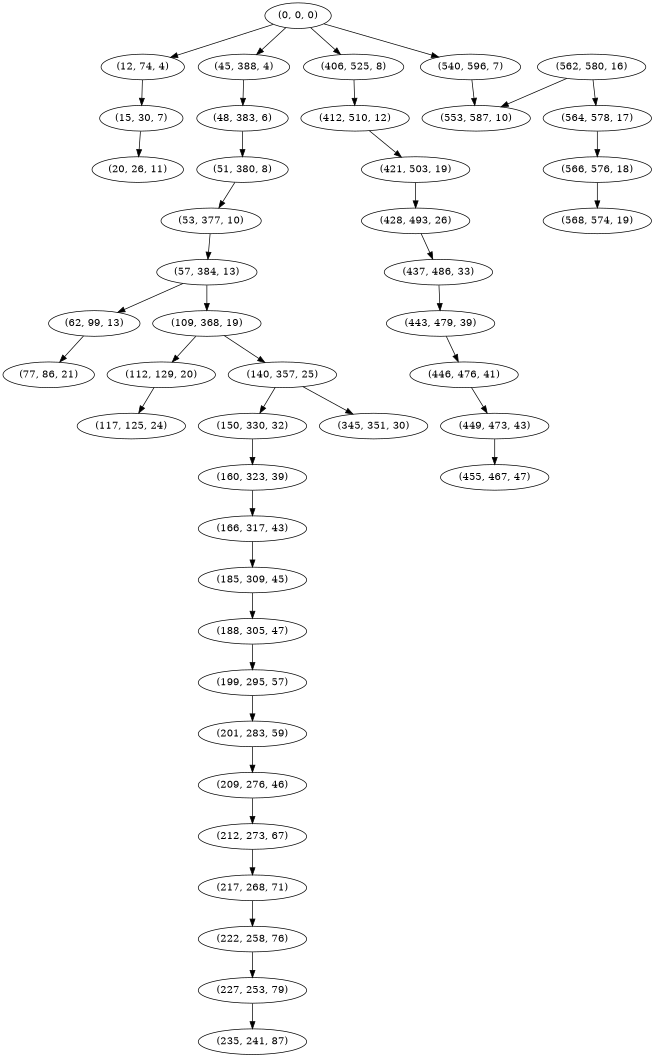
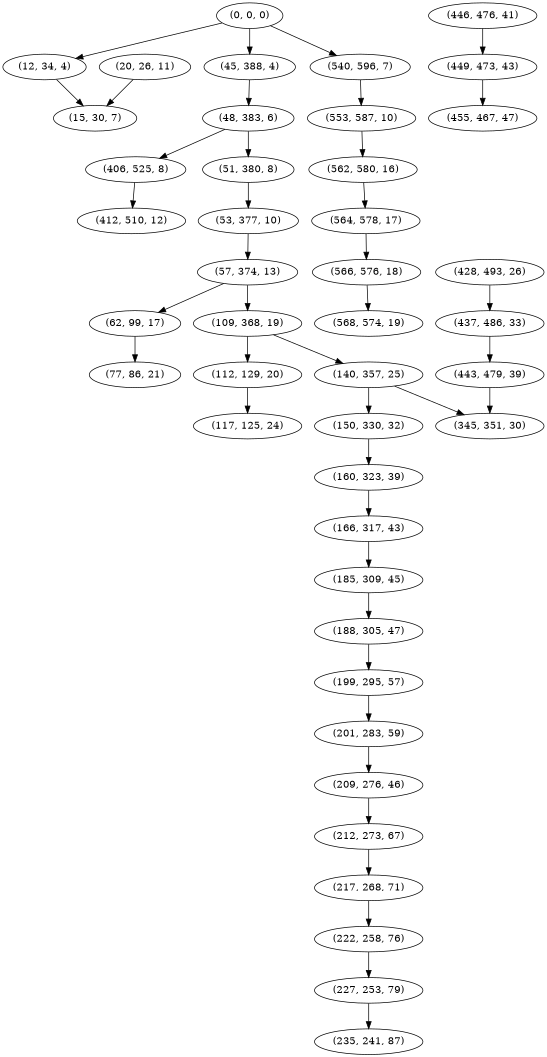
(323, 39) -> (196, 142)
(143, 67) -> (45, 67)
(537, 91) -> (362, 140)
(140, 140) -> (123, 90)
(416, 170) -> none
(207, 272) -> (248, 272)
(94, 323) -> (135, 323)
(451, 346) -> (490, 397)
